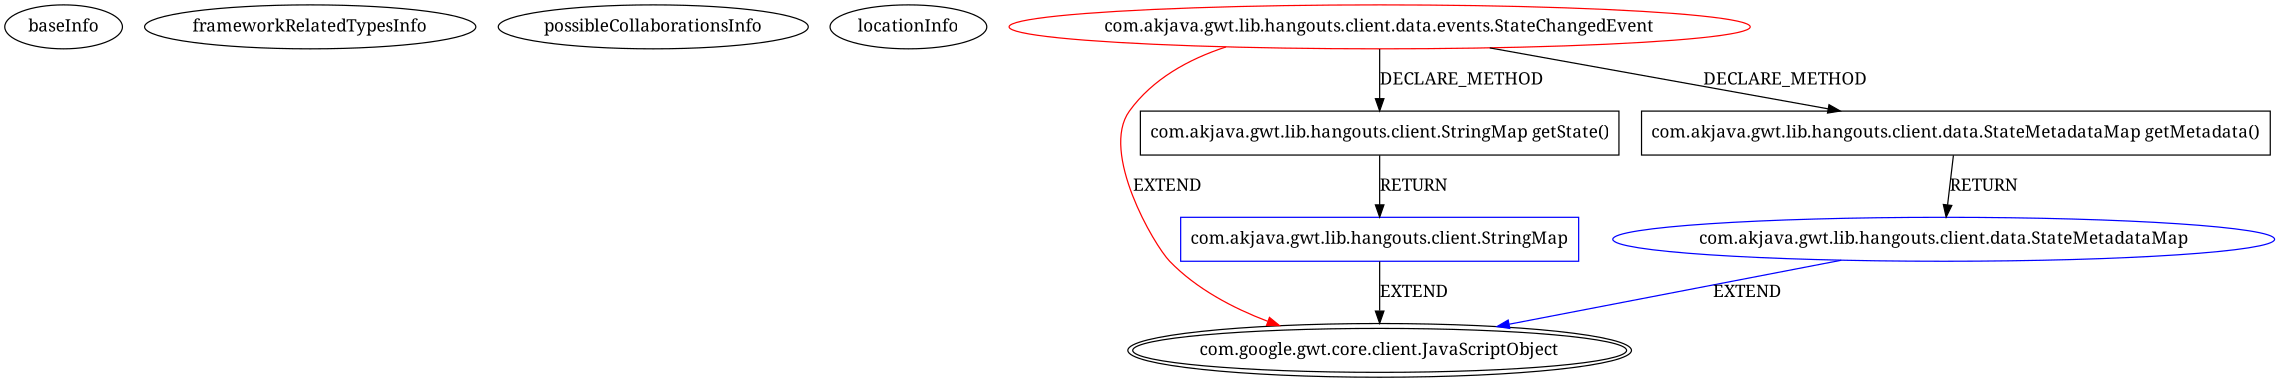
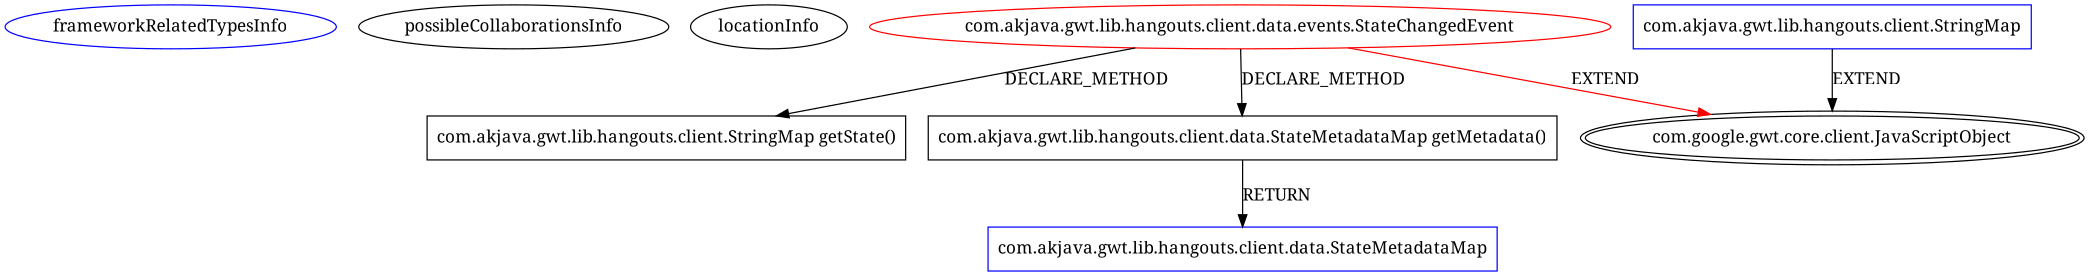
(64, 27) -> none
(310, 27) -> (171, 27)
(1380, 180) -> none
(1944, 239) -> (1243, 249)
(1675, 292) -> none
